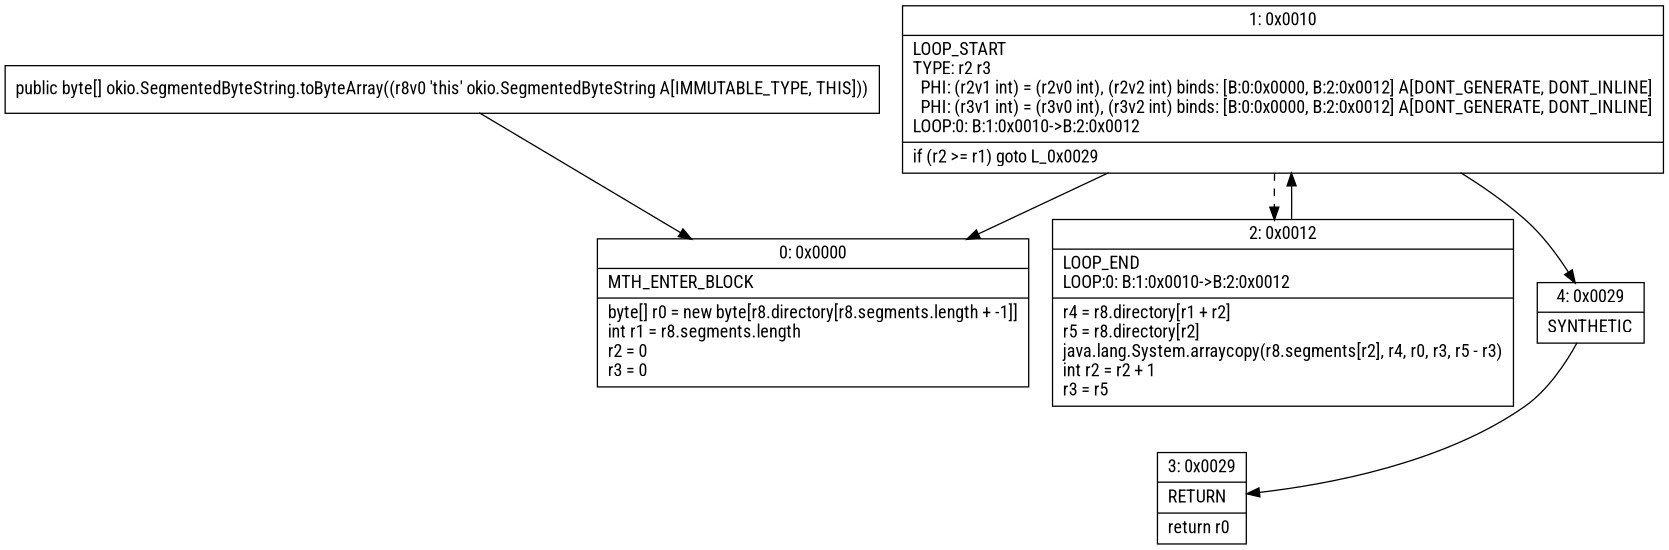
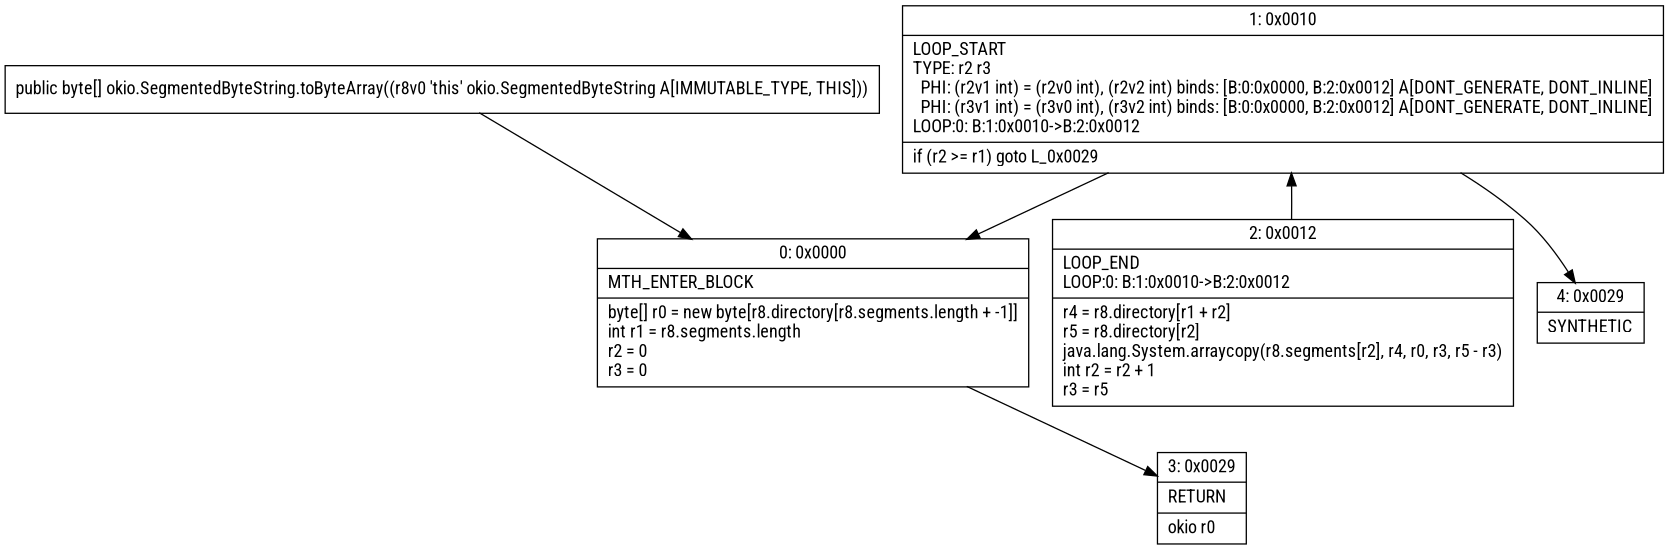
(1274, 190) -> none
(1437, 451) -> (1056, 428)
(1199, 528) -> (1192, 528)
